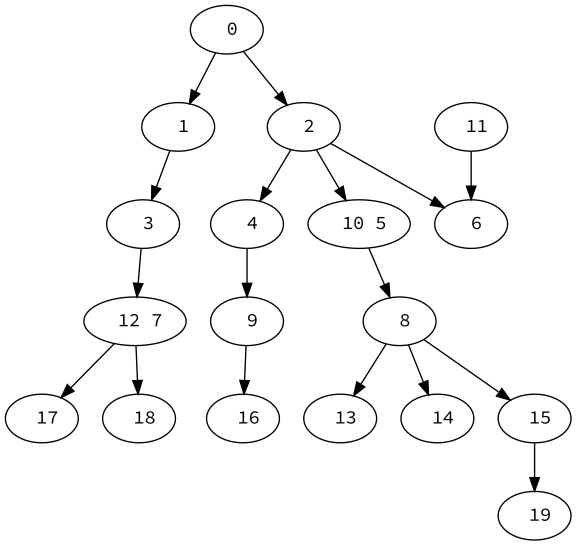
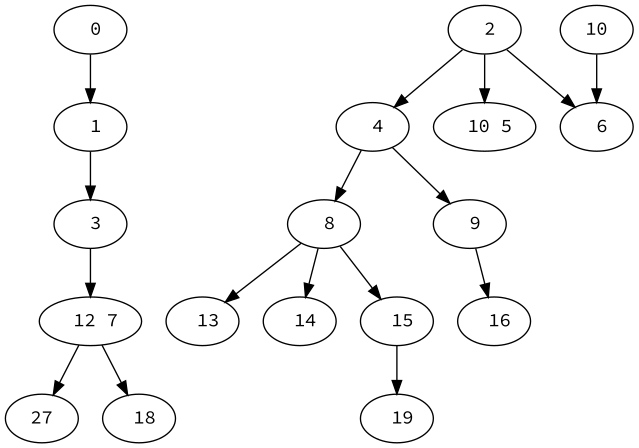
(261, 73) -> none
(471, 127) -> (597, 30)
(377, 267) -> (351, 169)
(42, 418) -> (42, 418)
